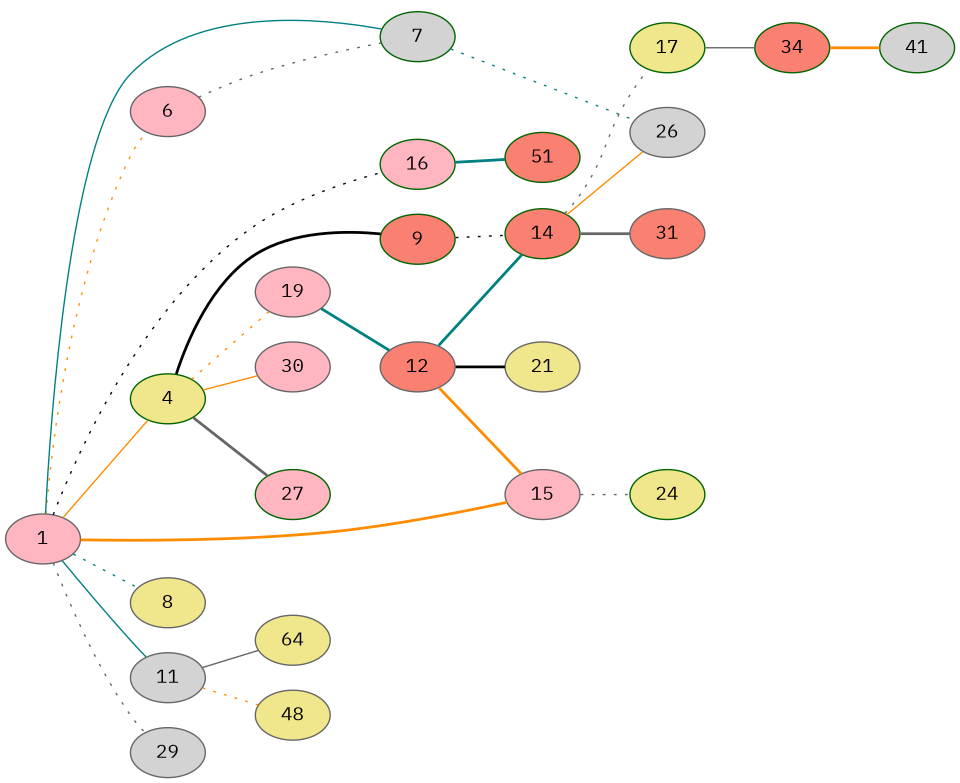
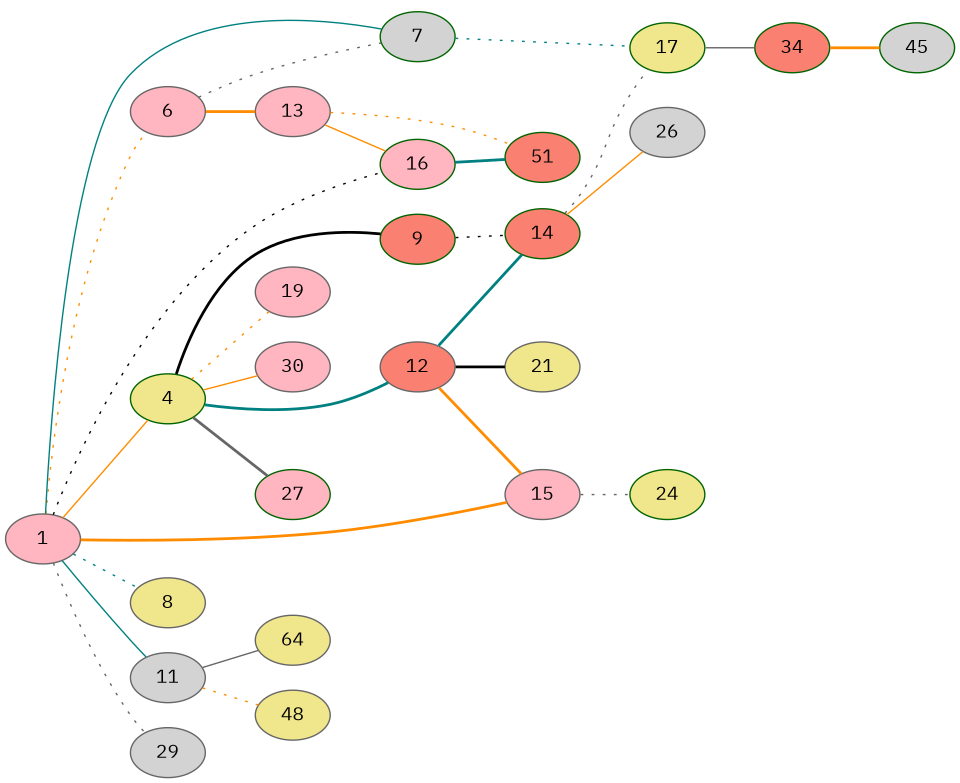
(917, 48) -> (917, 48)
(543, 85) -> (543, 42)
none -> (293, 112)
(667, 234) -> none
(355, 329) -> (299, 409)
